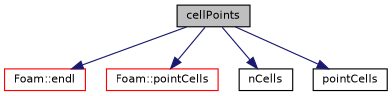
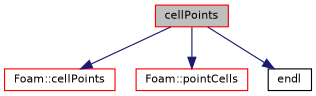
(214, 16) -> (192, 16)
(45, 80) -> (60, 80)
(266, 80) -> (290, 80)
(350, 80) -> none
